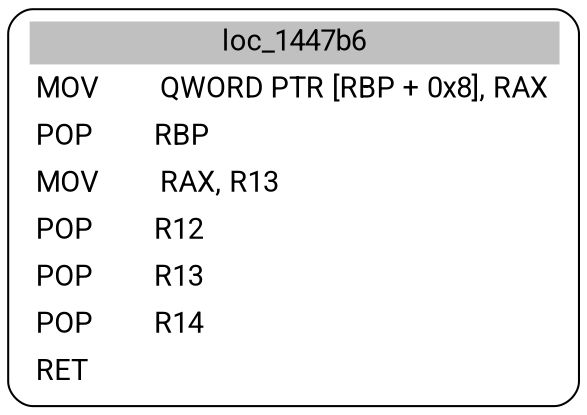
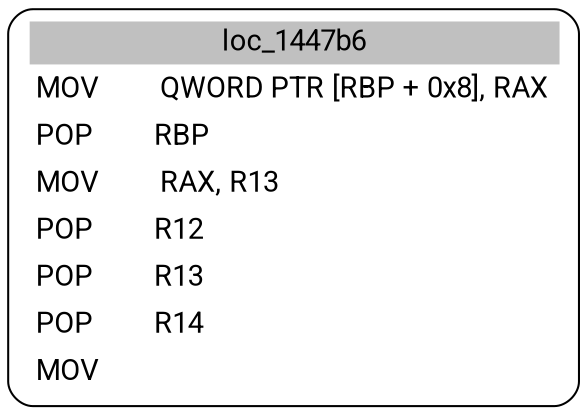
(93, 371) -> (98, 371)
